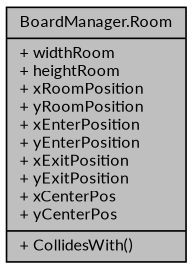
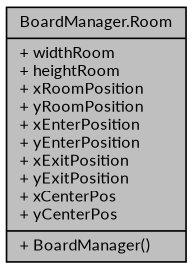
(77, 246) -> (86, 246)
